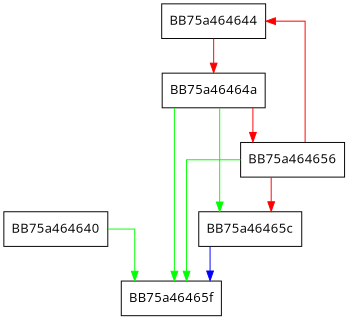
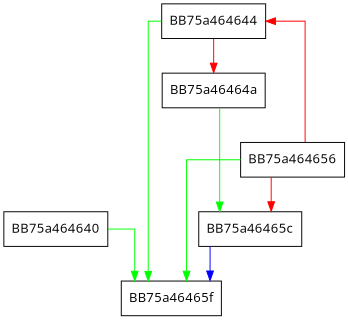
(253, 120) -> none
(174, 190) -> (148, 140)
